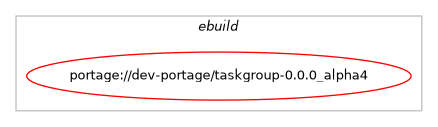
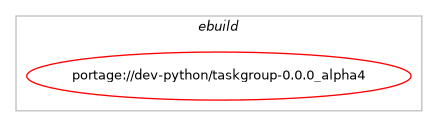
(219, 76) -> (219, 76)
